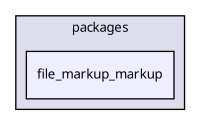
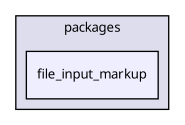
(100, 75) -> (92, 75)
